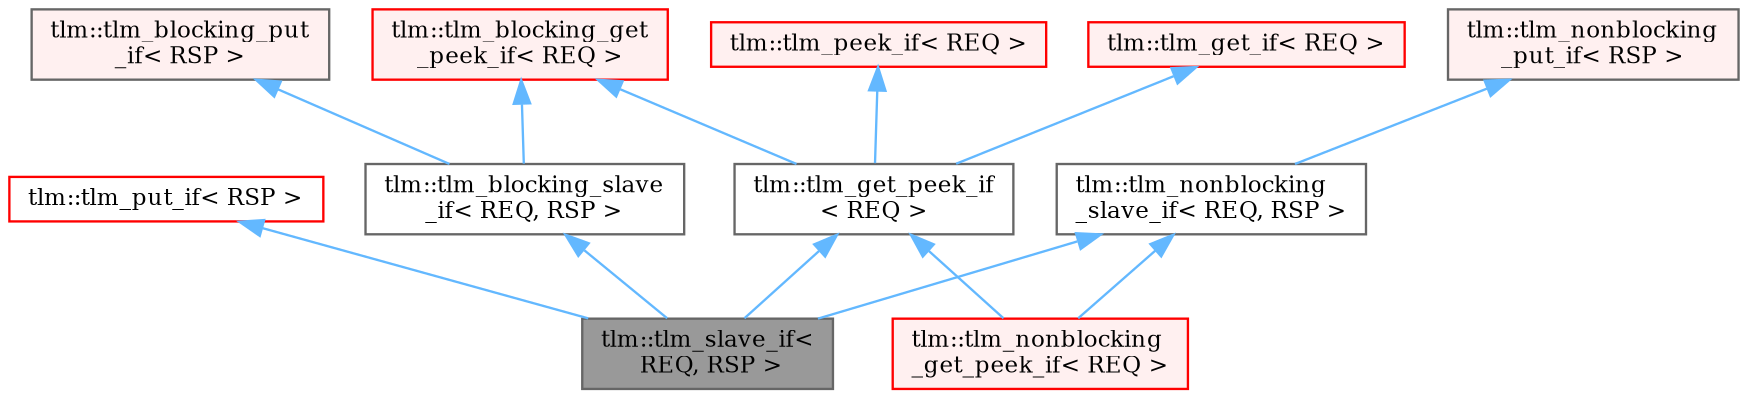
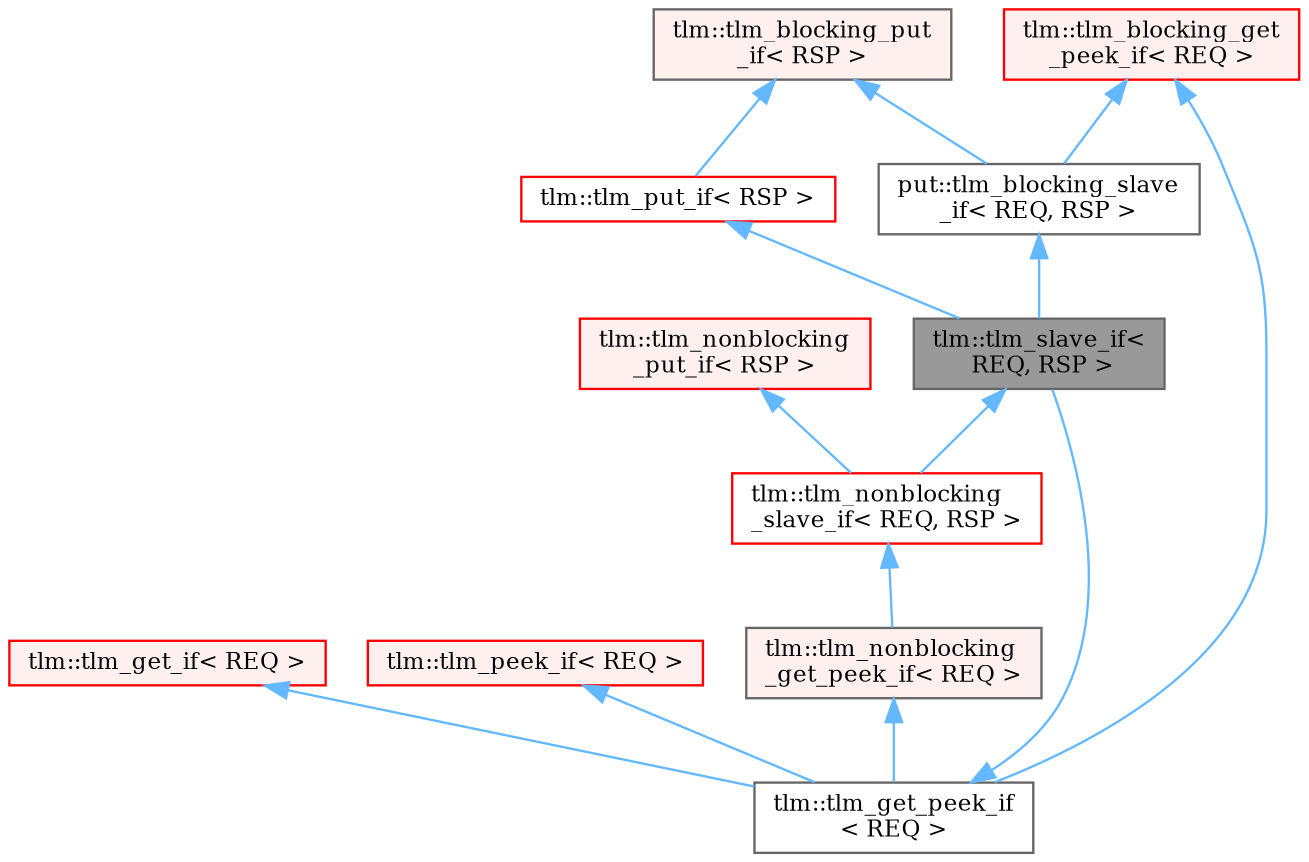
(1593, 45) -> (725, 354)
none -> (728, 137)
(525, 199) -> (1039, 199)
(1211, 199) -> (887, 508)
(941, 282) -> (954, 440)
(972, 290) -> (894, 752)
(1040, 354) -> (894, 663)
